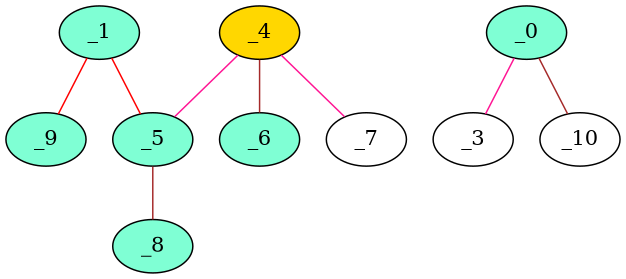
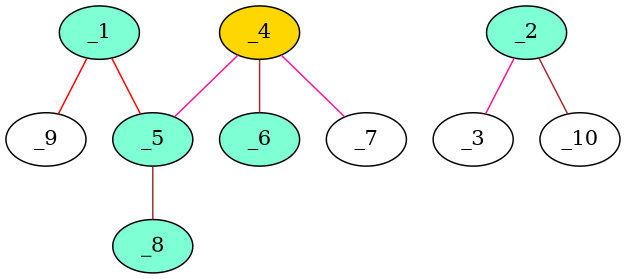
(527, 33) -> (527, 33)
(46, 139) -> (46, 139)
